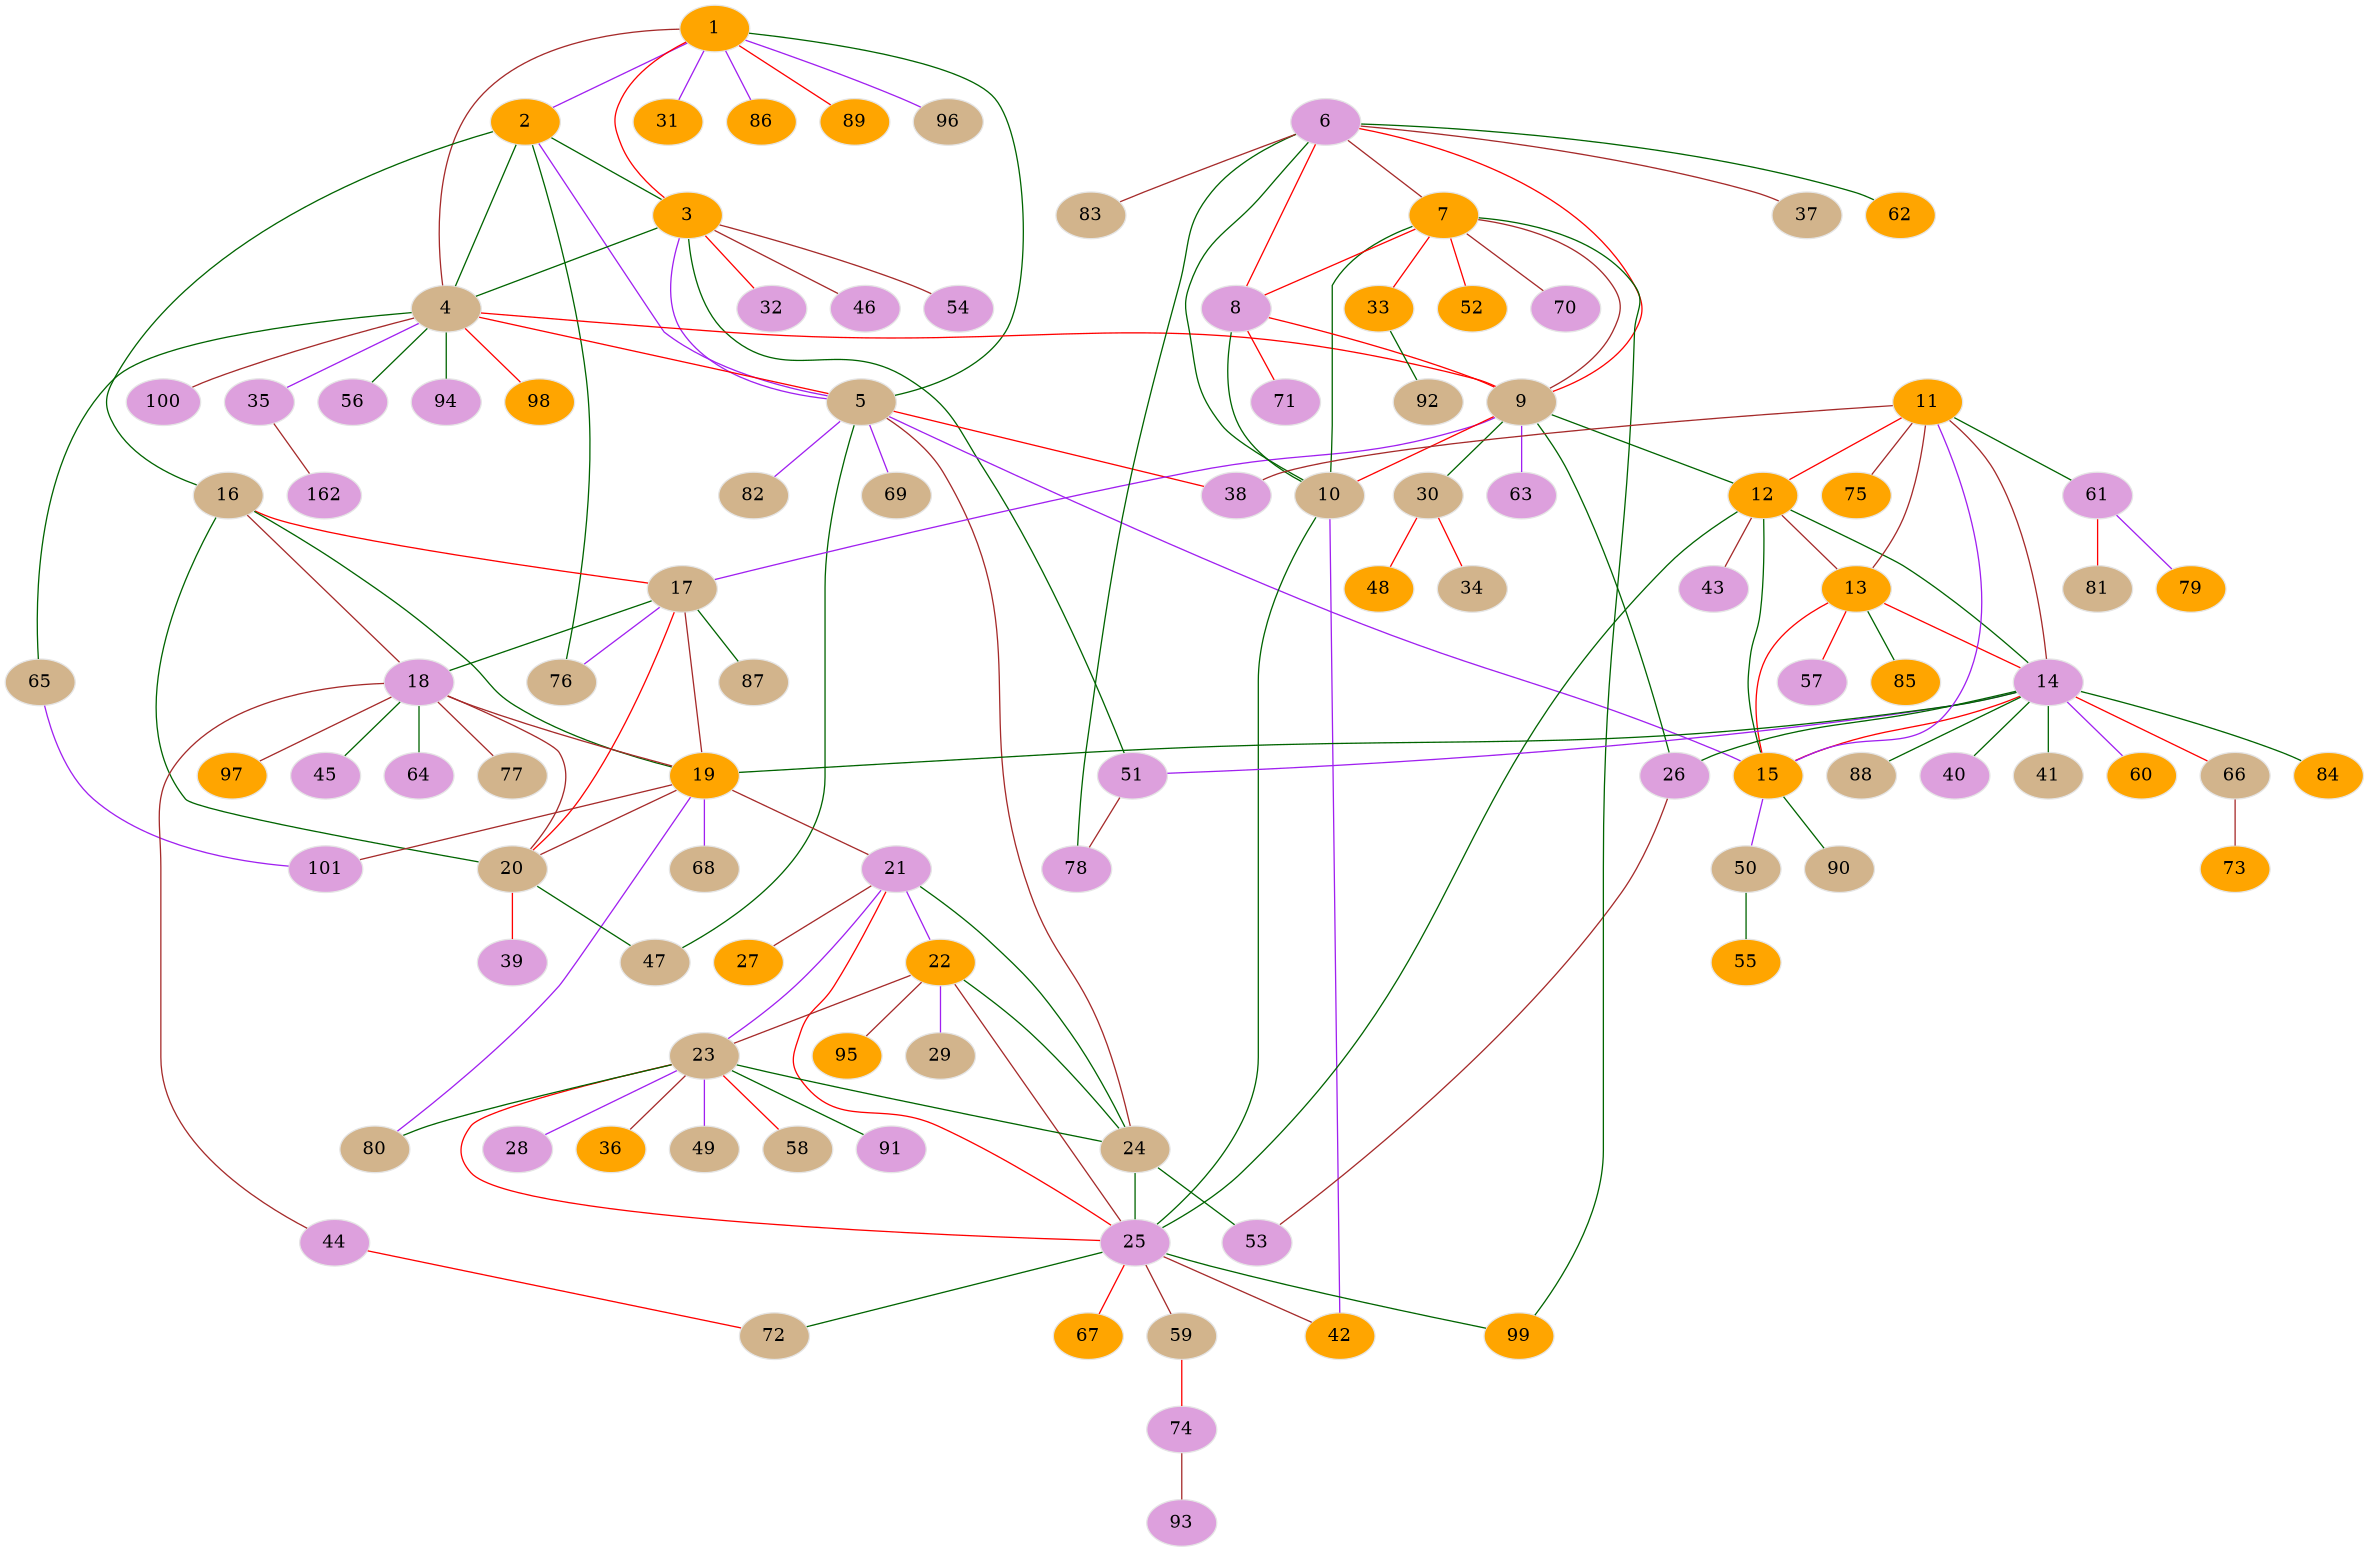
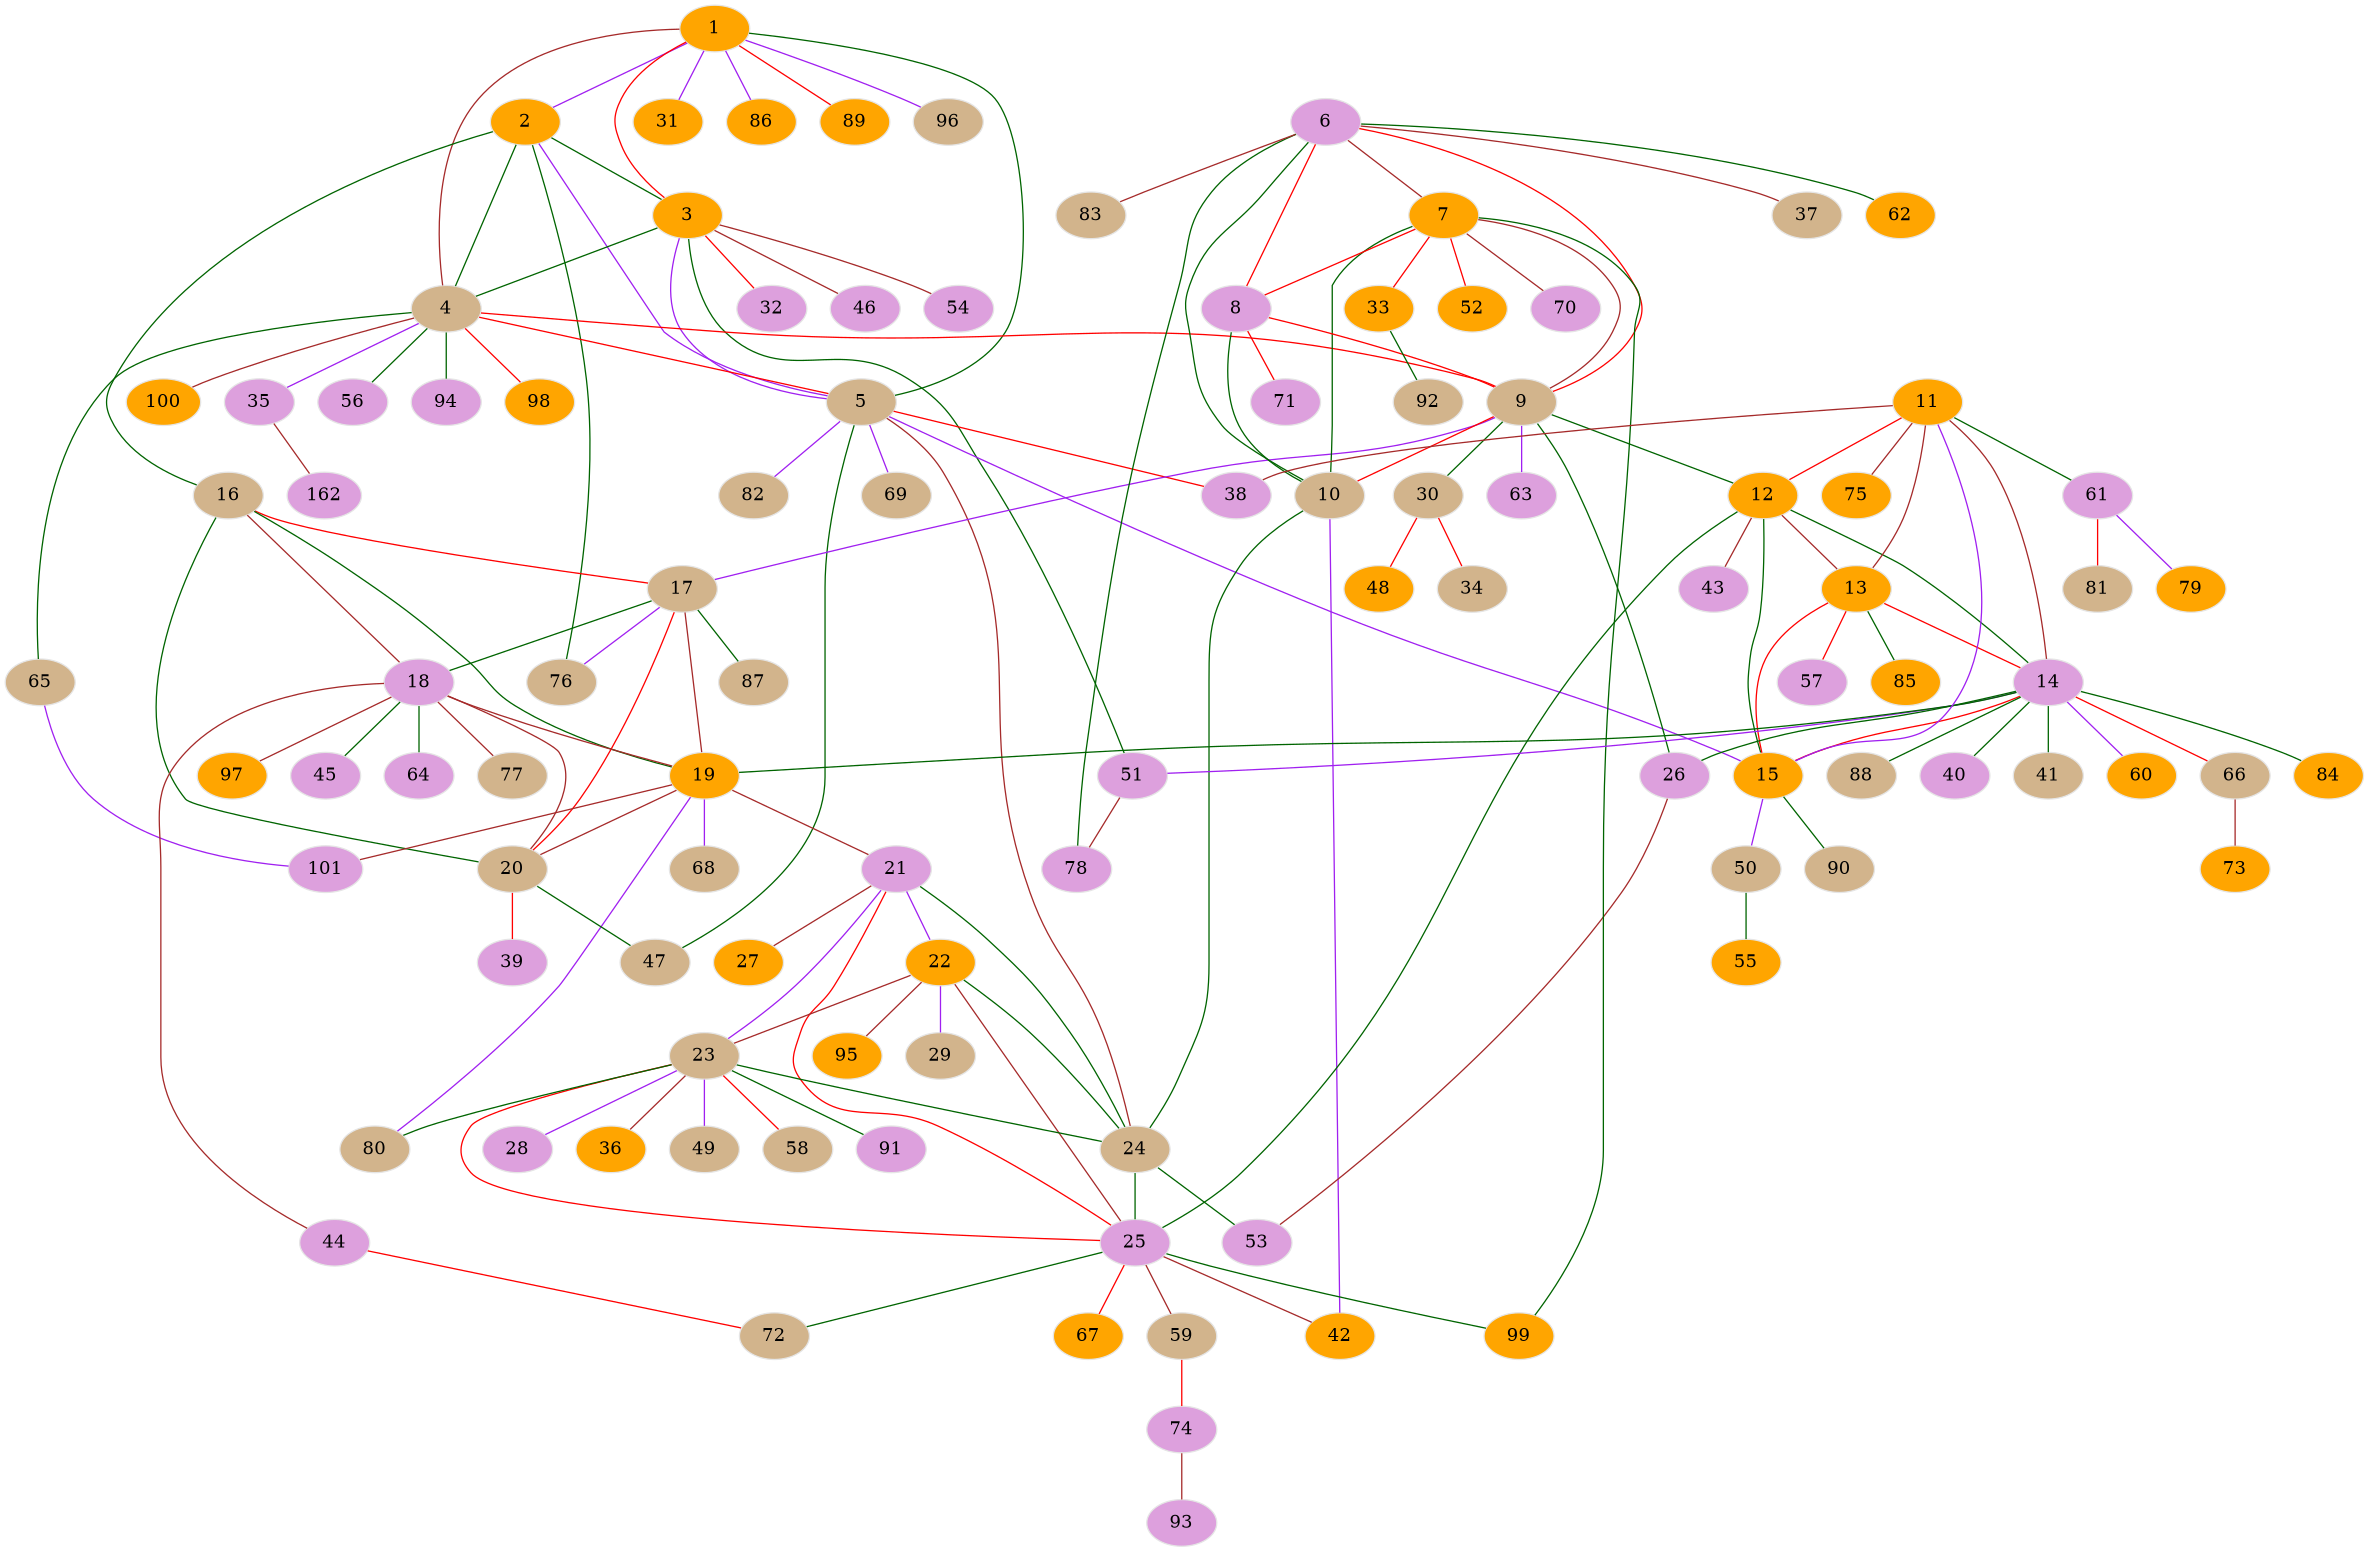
(163, 402) -> (163, 402)
(1258, 882) -> (1209, 808)
